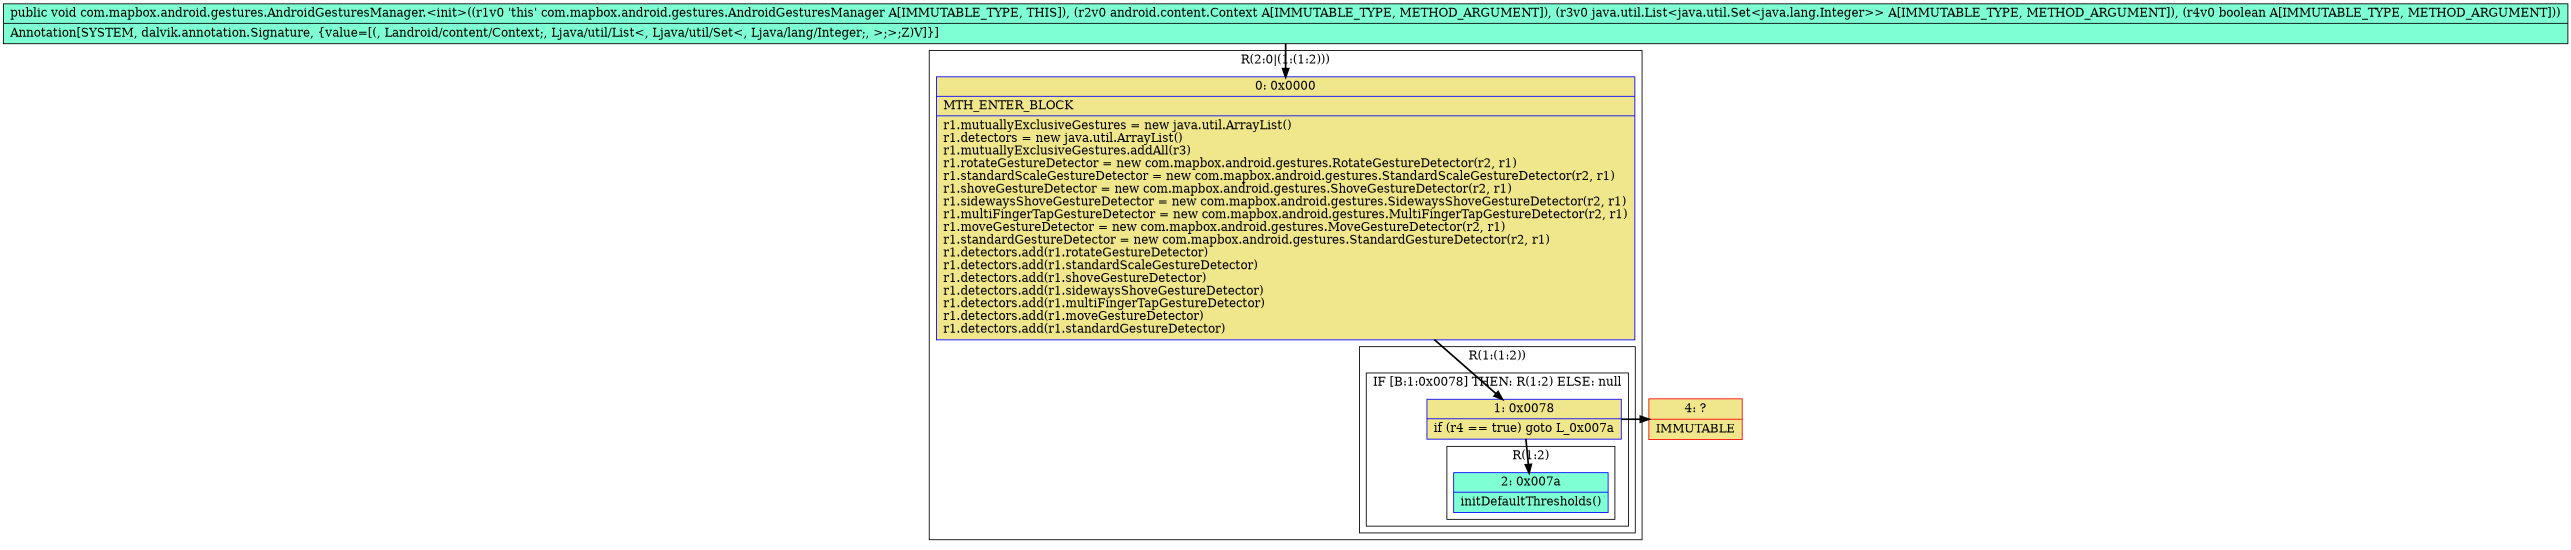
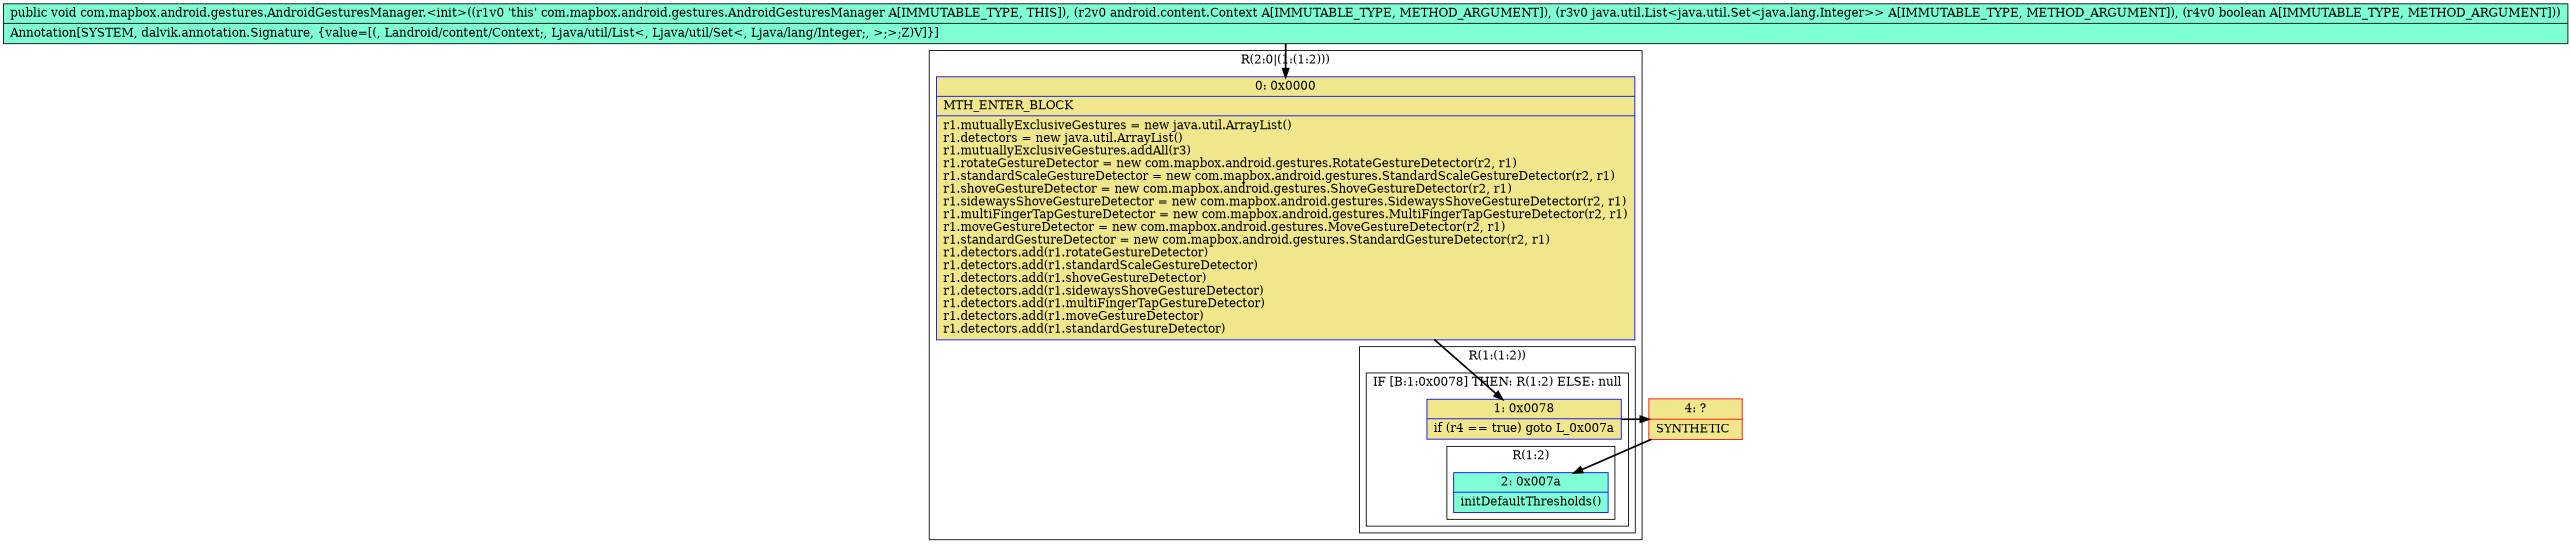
(1696, 429) -> (1693, 429)
(1527, 452) -> (1620, 453)
